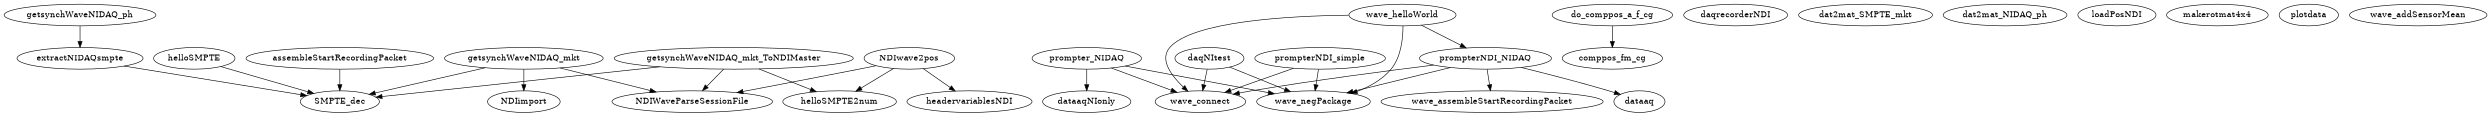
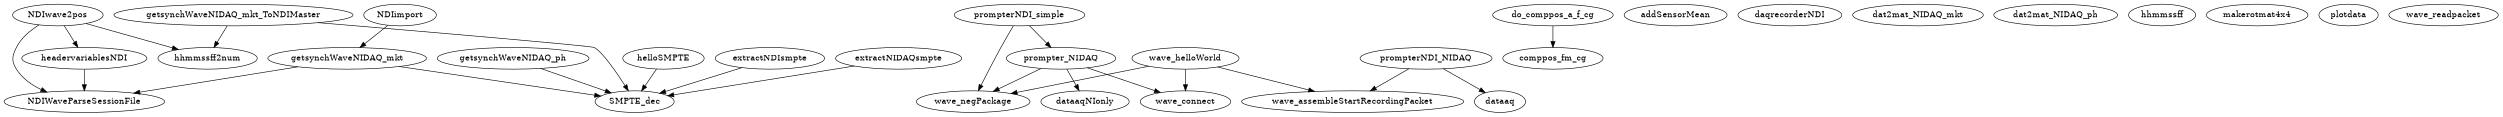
none -> (1676, 15)
(1866, 15) -> (1918, 15)
(2117, 15) -> (2162, 15)
(2418, 15) -> (2444, 15)
(80, 34) -> (573, 80)
(1441, 35) -> (1263, 78)
(340, 58) -> (770, 58)
(1209, 58) -> none
(524, 77) -> (376, 35)
(715, 78) -> (84, 77)
(1267, 78) -> (1038, 35)
(1336, 78) -> none
(1402, 79) -> none
(840, 102) -> (208, 58)
